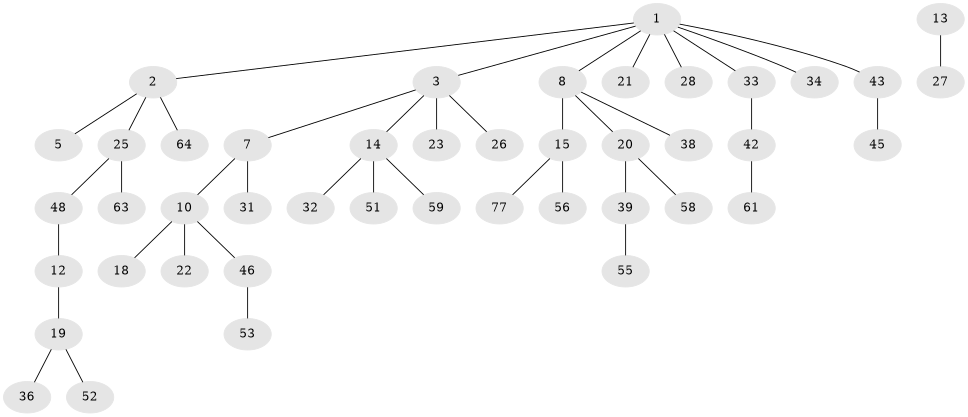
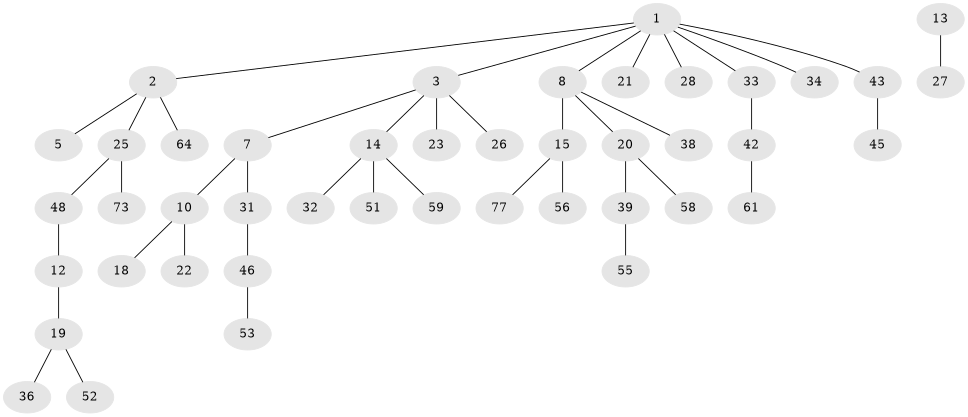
(122, 208) -> (122, 208)
(216, 240) -> (248, 240)
